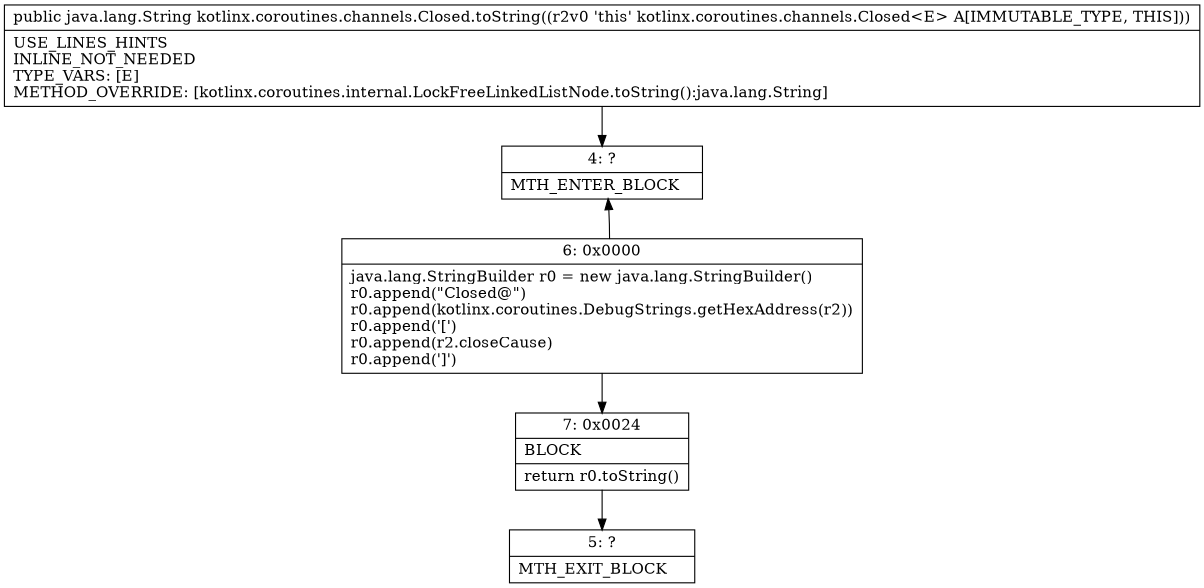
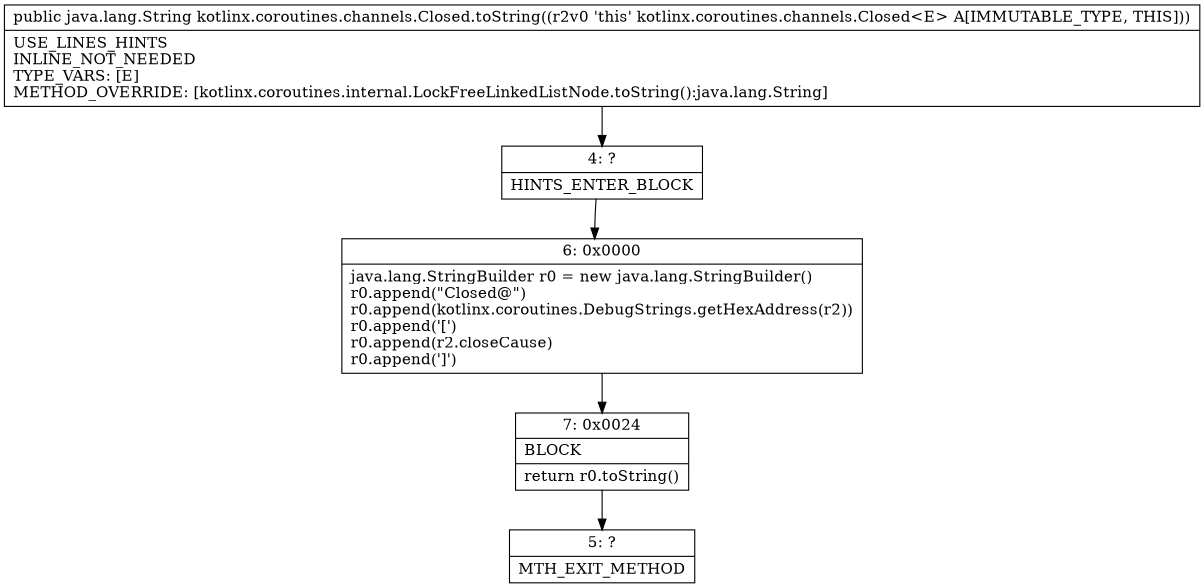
(596, 185) -> (602, 185)
(609, 225) -> (595, 213)
(593, 569) -> (602, 569)
